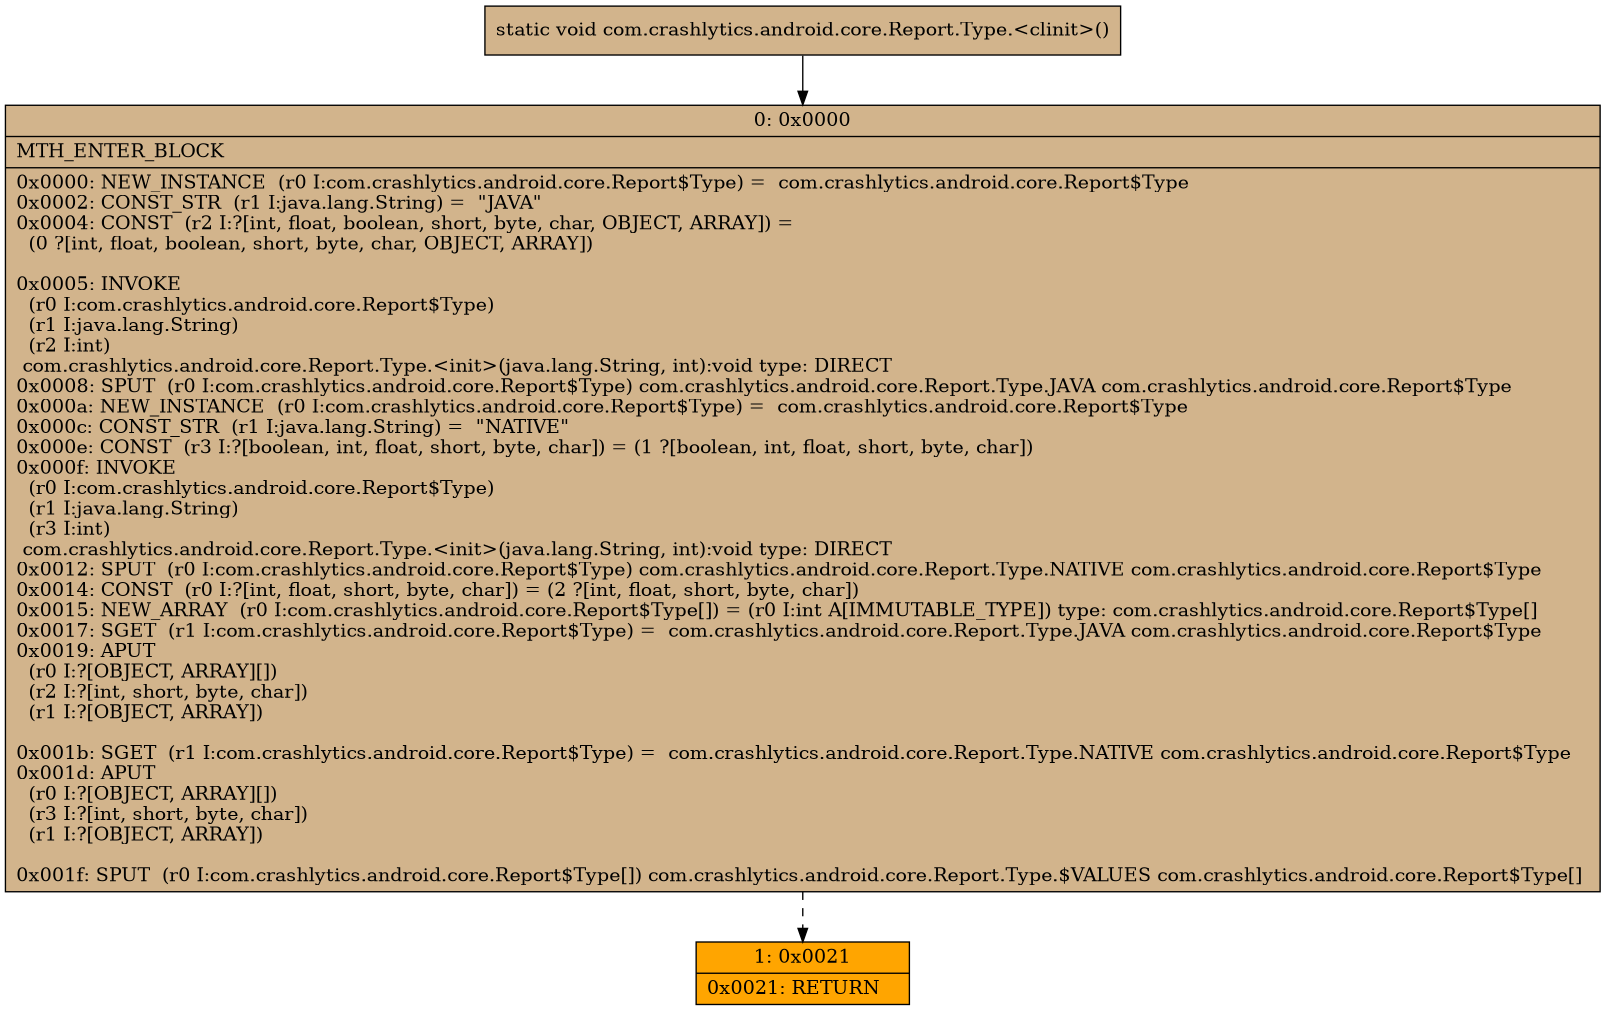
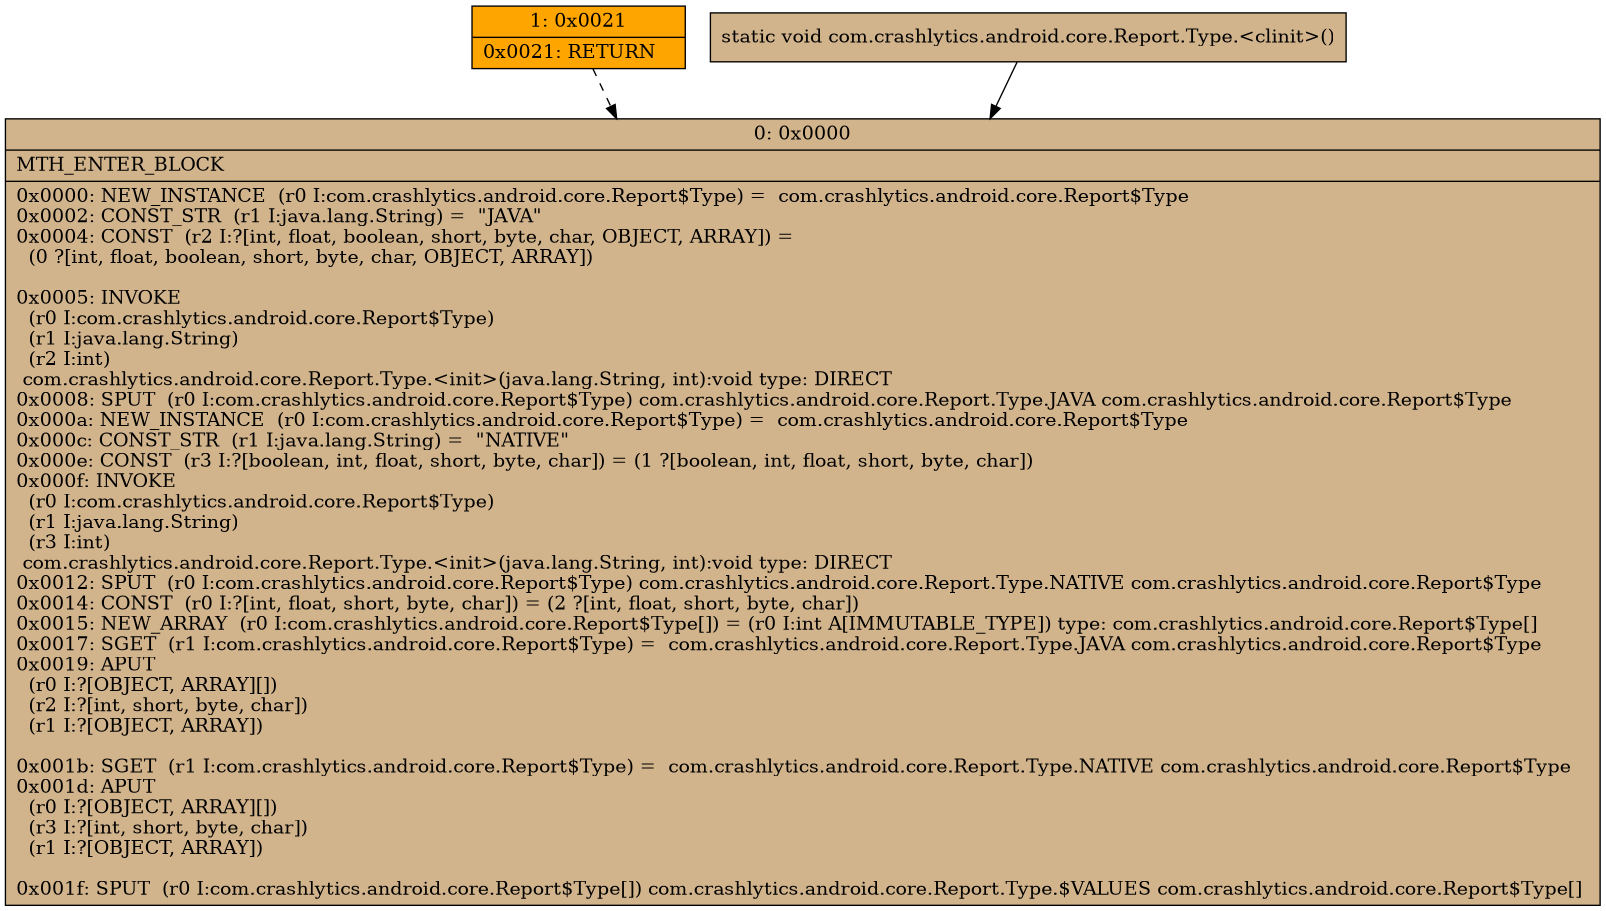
(803, 910) -> (602, 87)
